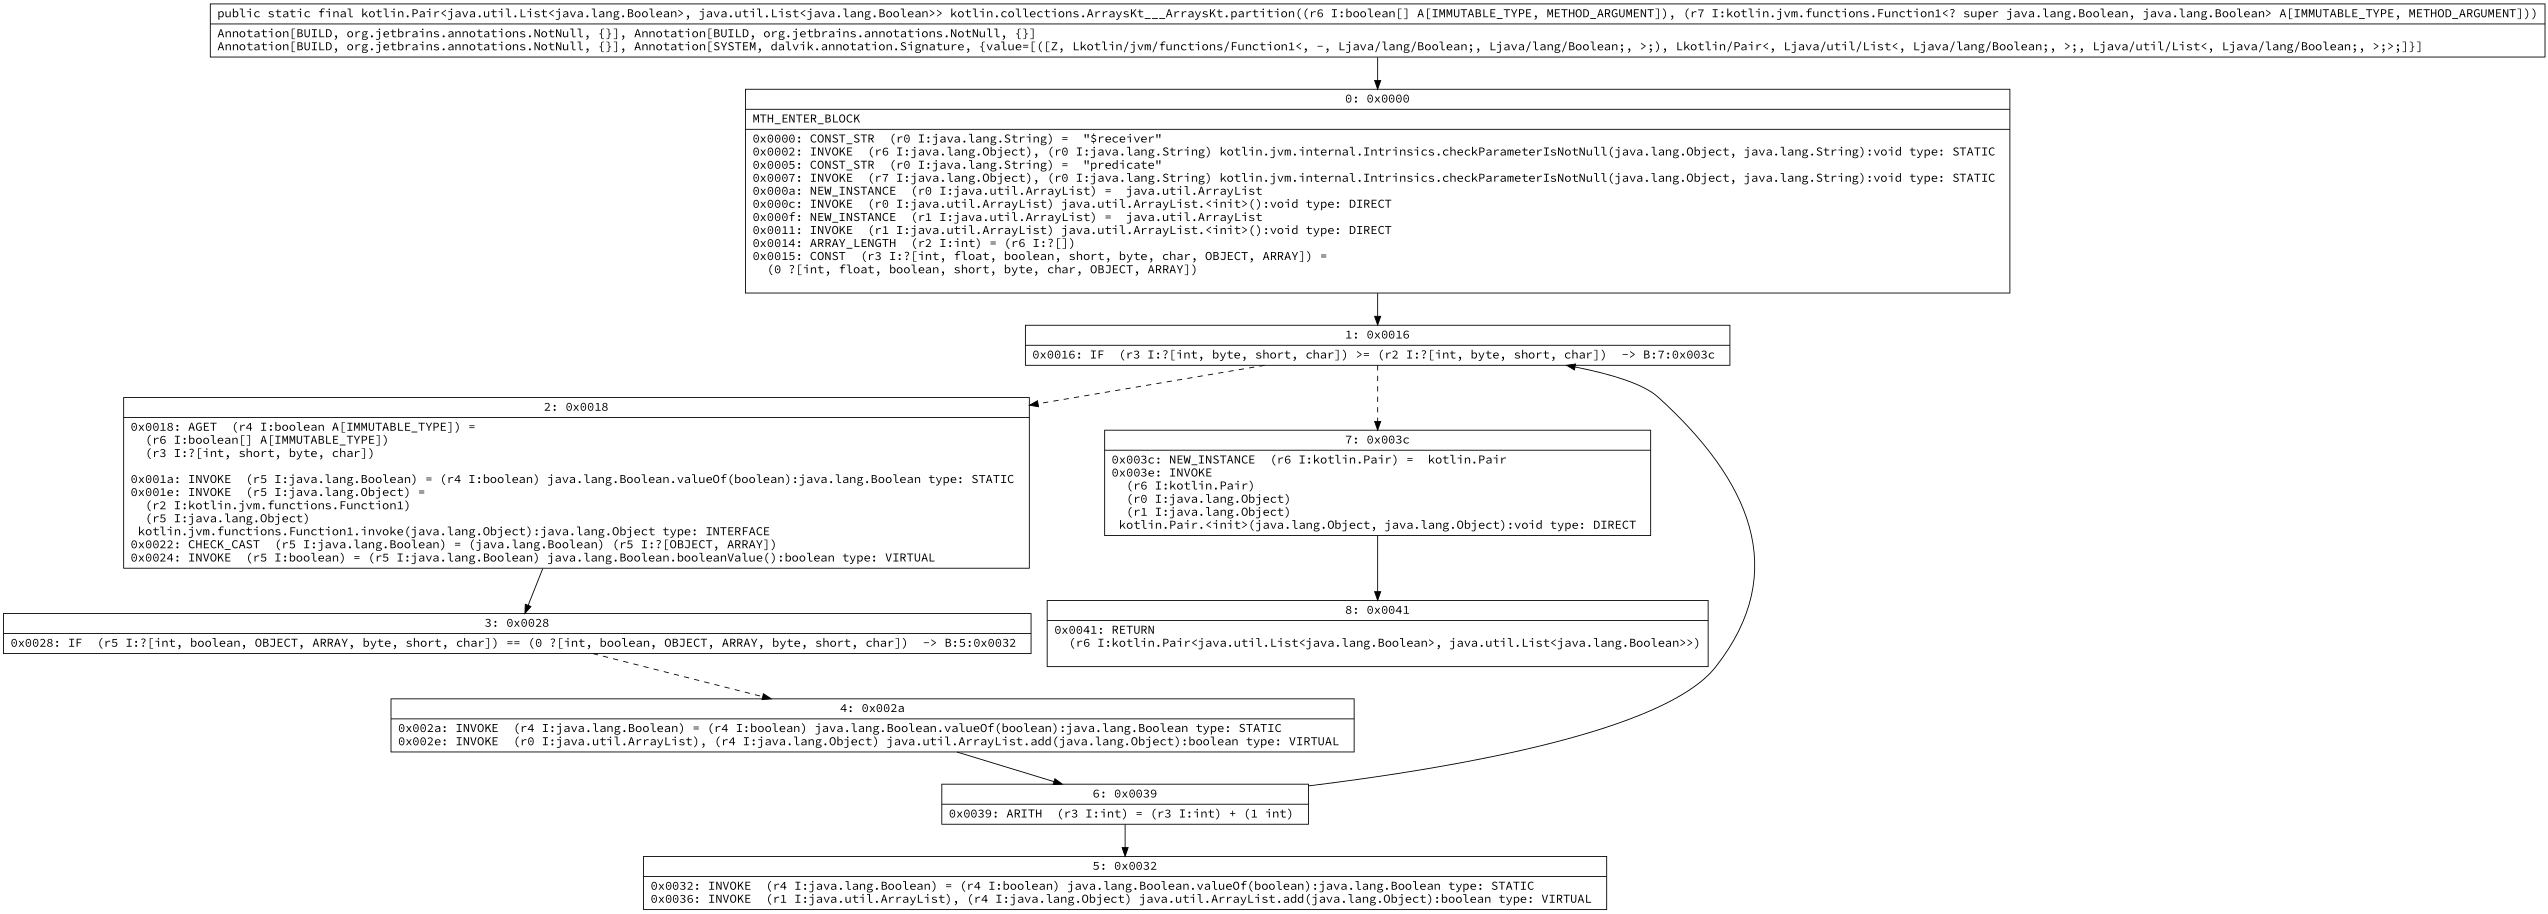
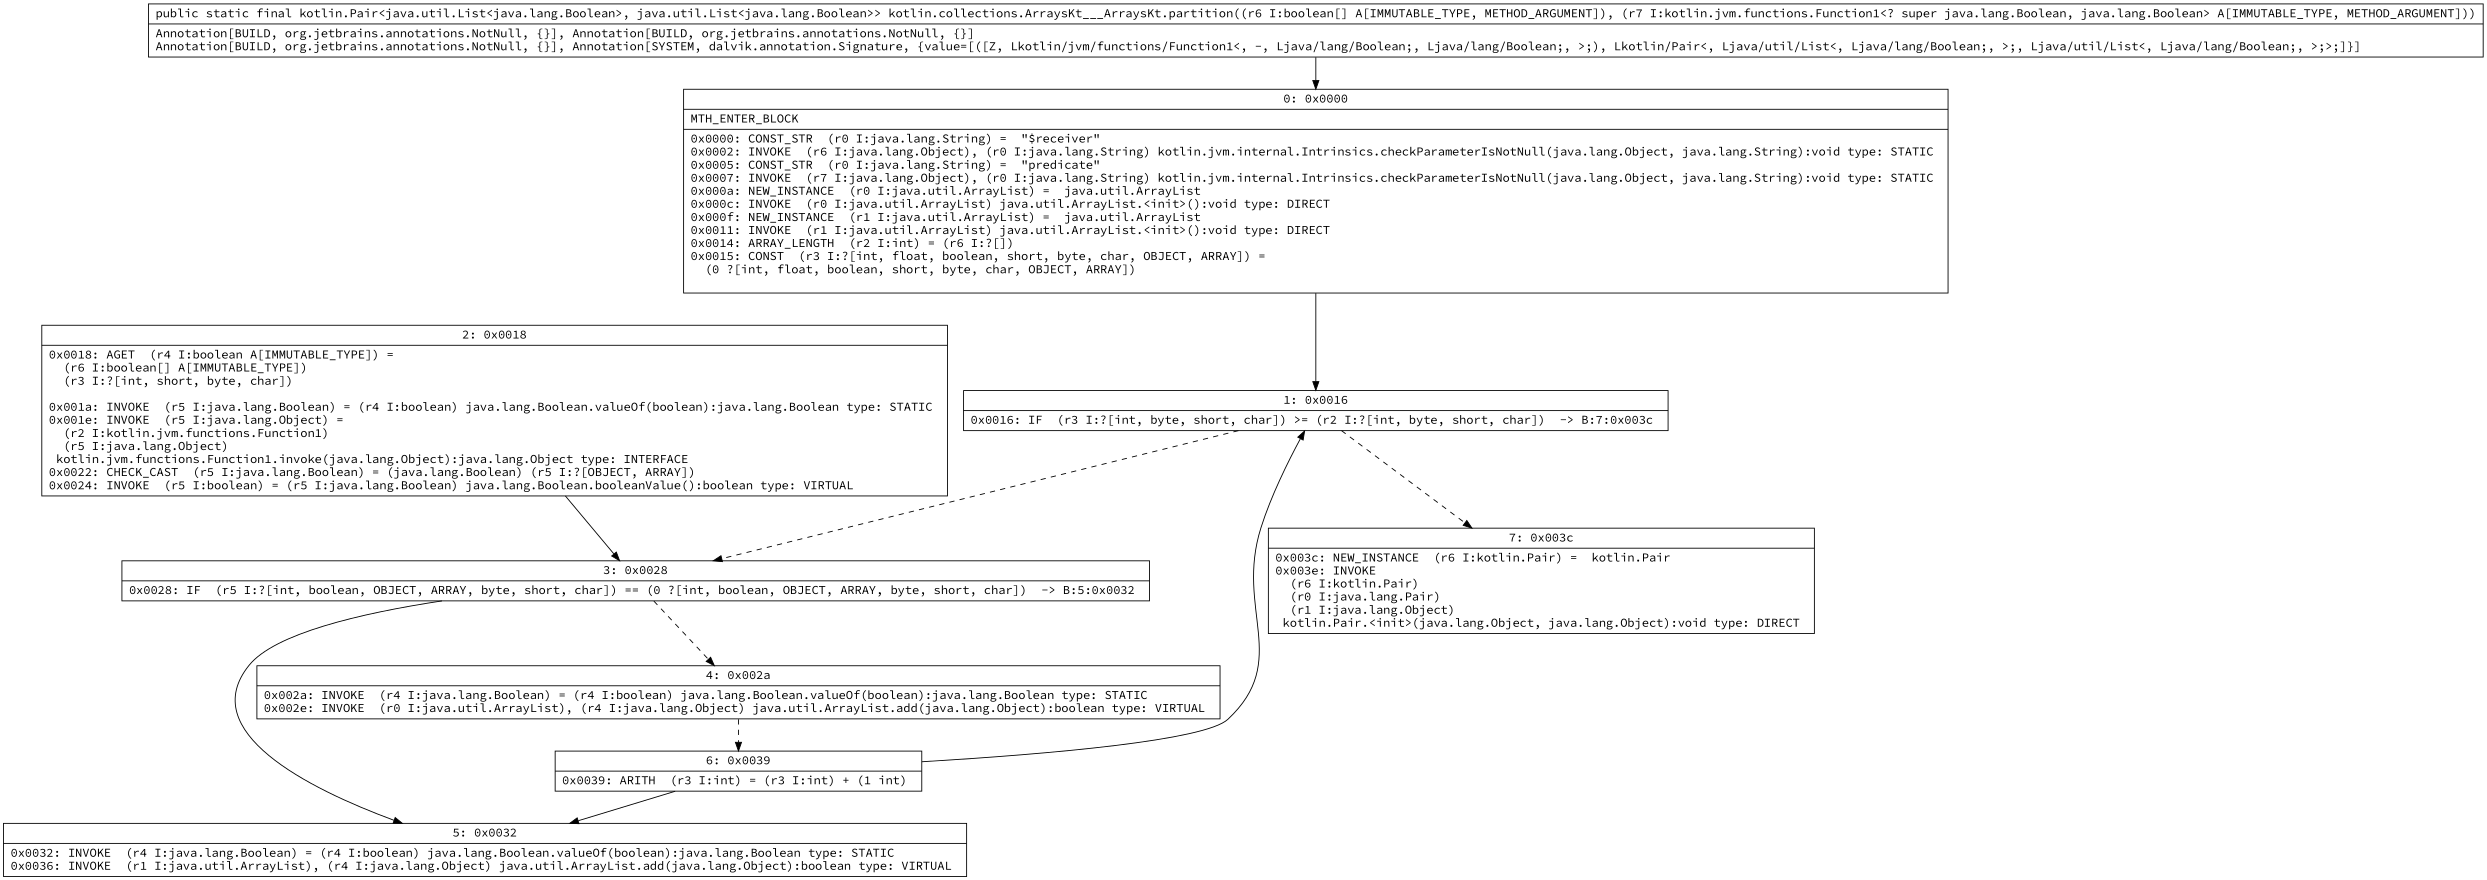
(1151, 385) -> (980, 495)
(1202, 499) -> (1358, 597)
(1378, 634) -> none
none -> (240, 683)
(1006, 767) -> (738, 731)
